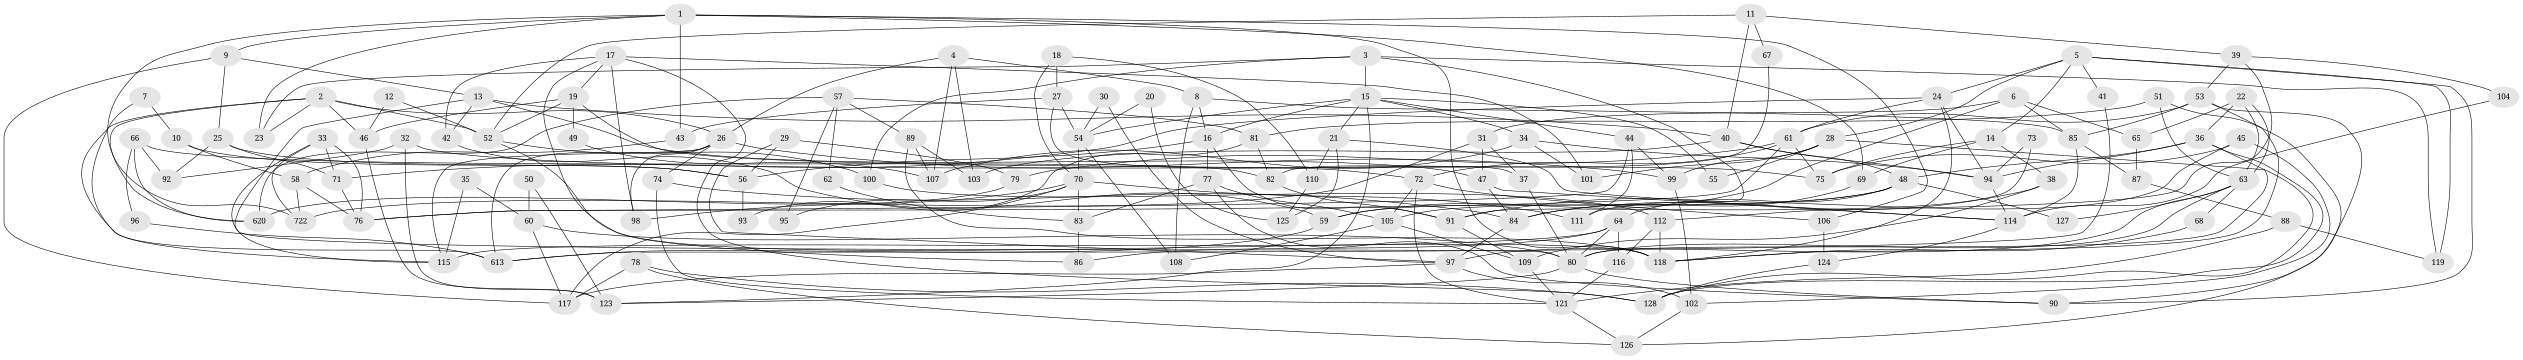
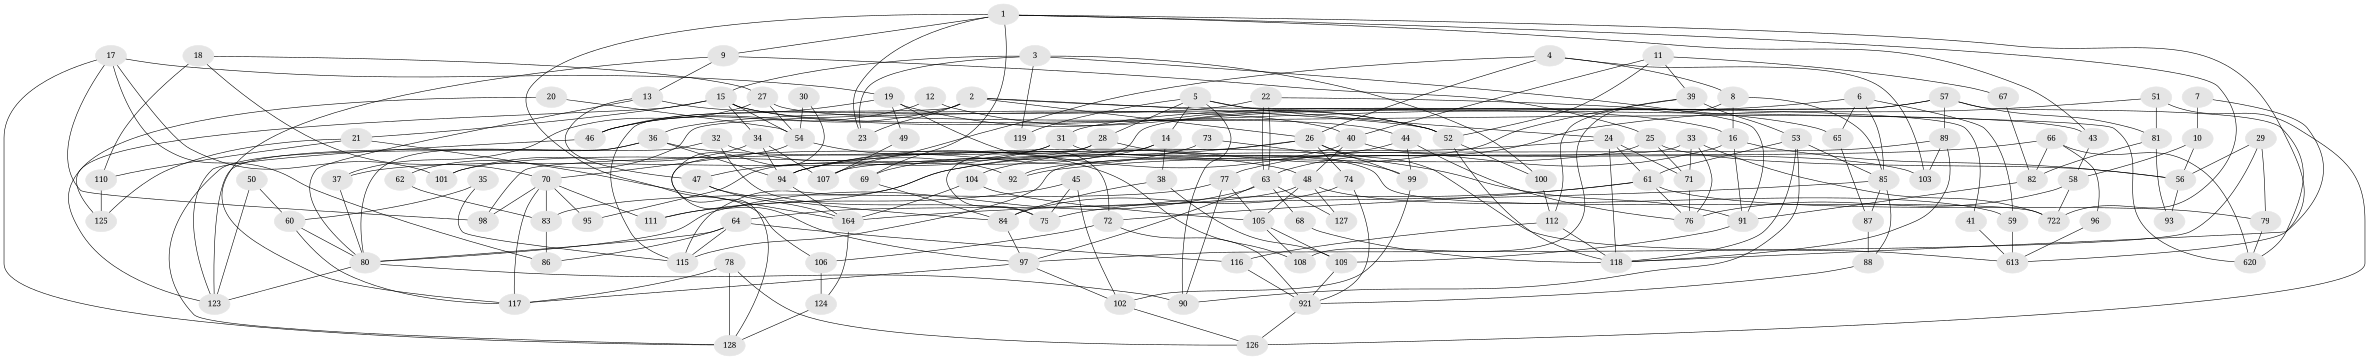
(447, 139) -> none
(1713, 180) -> none
(1403, 201) -> (1139, 211)
(2010, 221) -> (848, 221)
(2362, 242) -> (1890, 224)
(1562, 304) -> (1305, 304)
